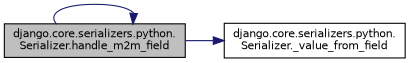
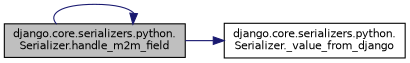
(315, 41) -> (315, 41)
